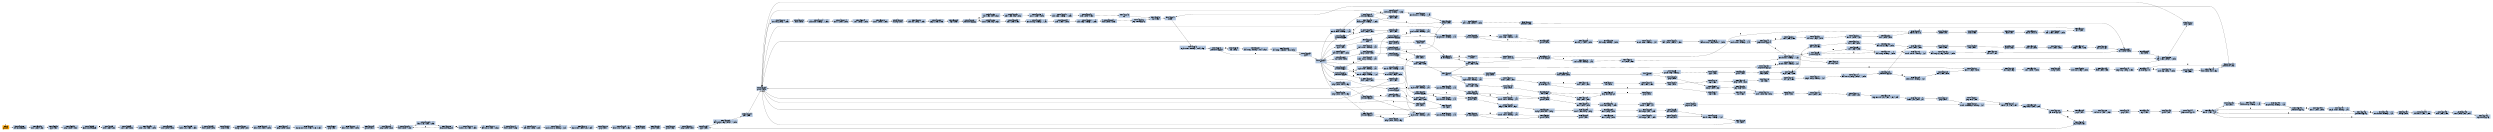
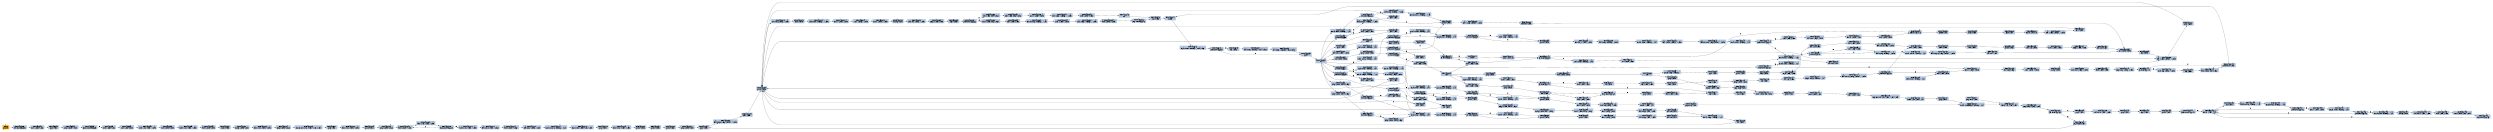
(1898, 75) -> (1914, 73)
none -> (1672, 93)
